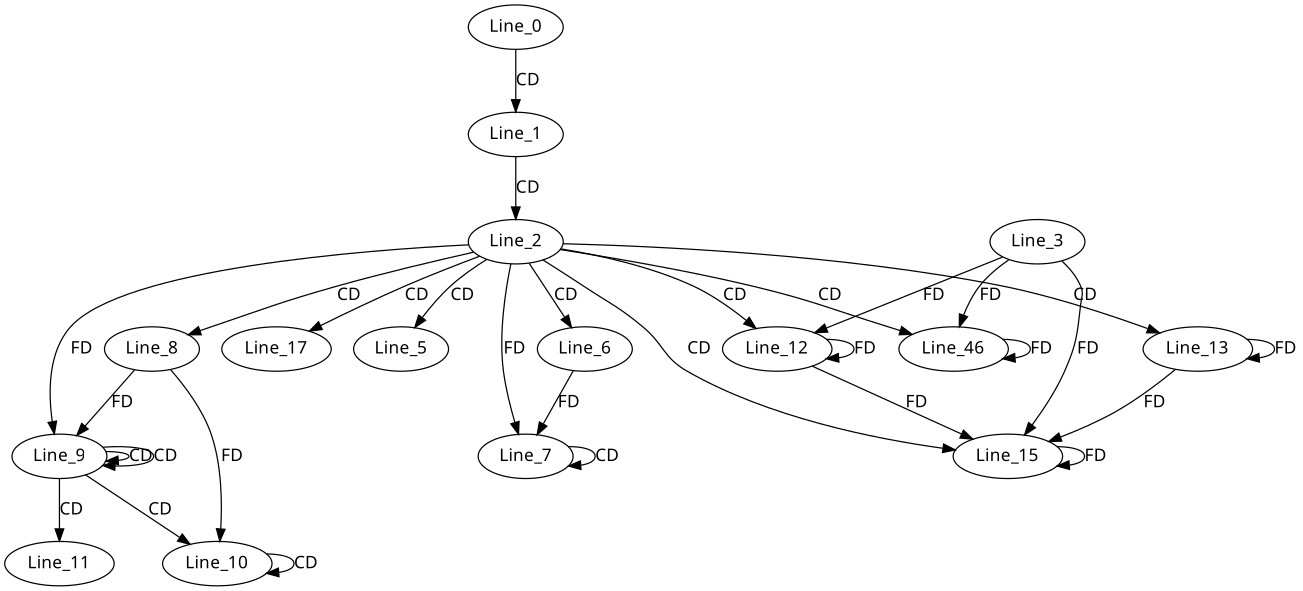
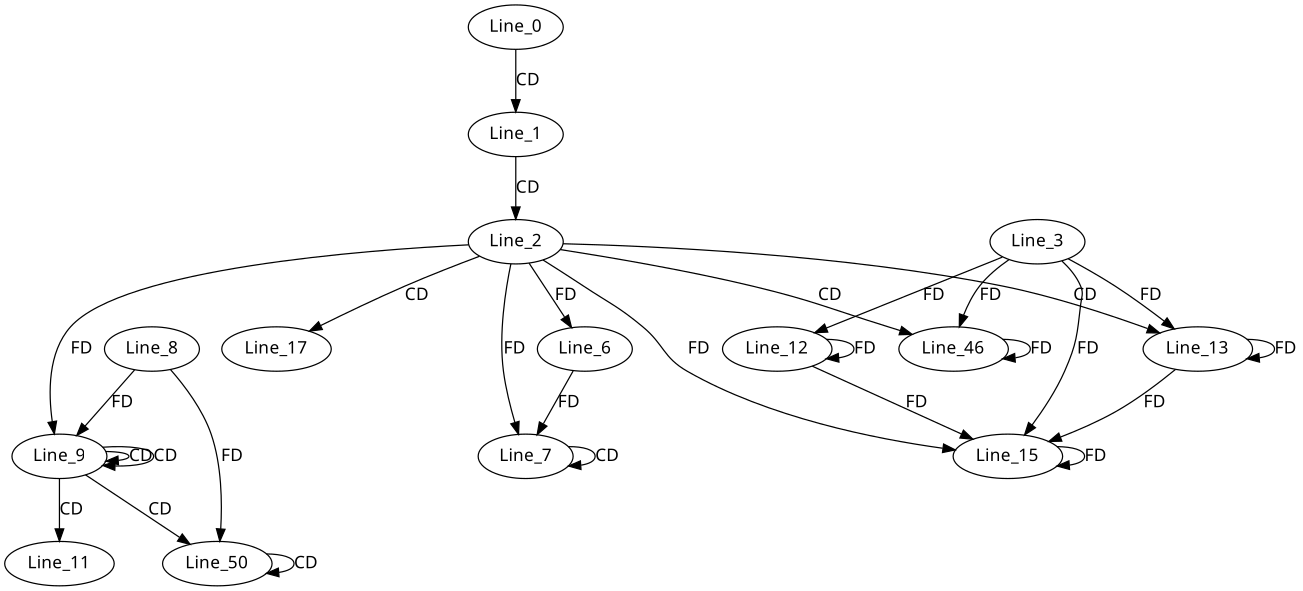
(668, 276) -> none
(335, 287) -> none
none -> (1118, 288)
(566, 295) -> (566, 295)
(401, 349) -> none
(700, 349) -> (700, 349)
(217, 564) -> (217, 564)
